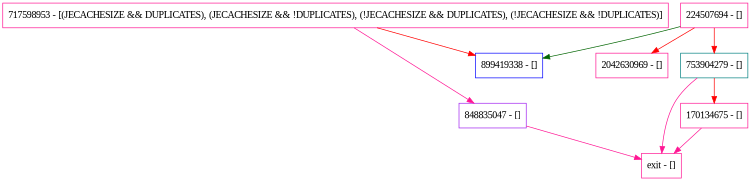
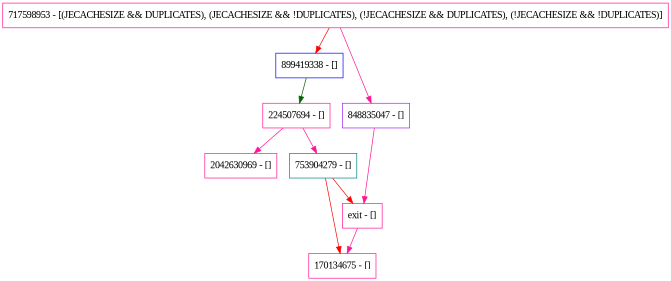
(714, 37) -> (308, 138)
(676, 39) -> (271, 138)
(615, 42) -> (304, 87)
(672, 108) -> (341, 188)
(690, 138) -> (354, 238)
